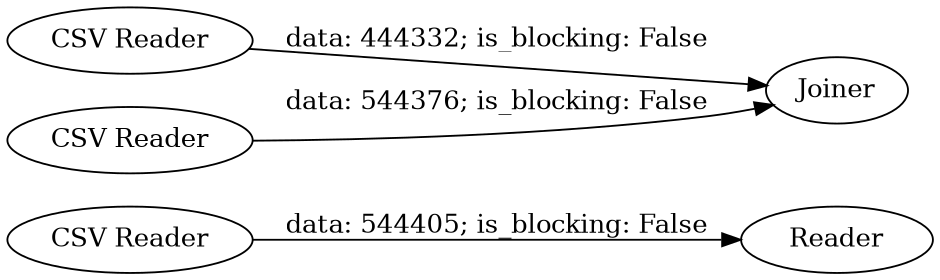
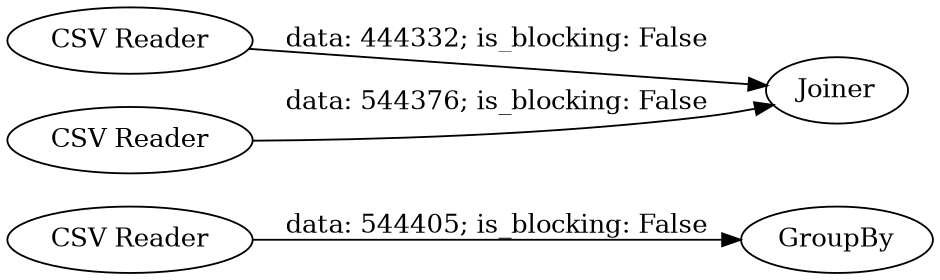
(837, 240) -> (837, 240)
